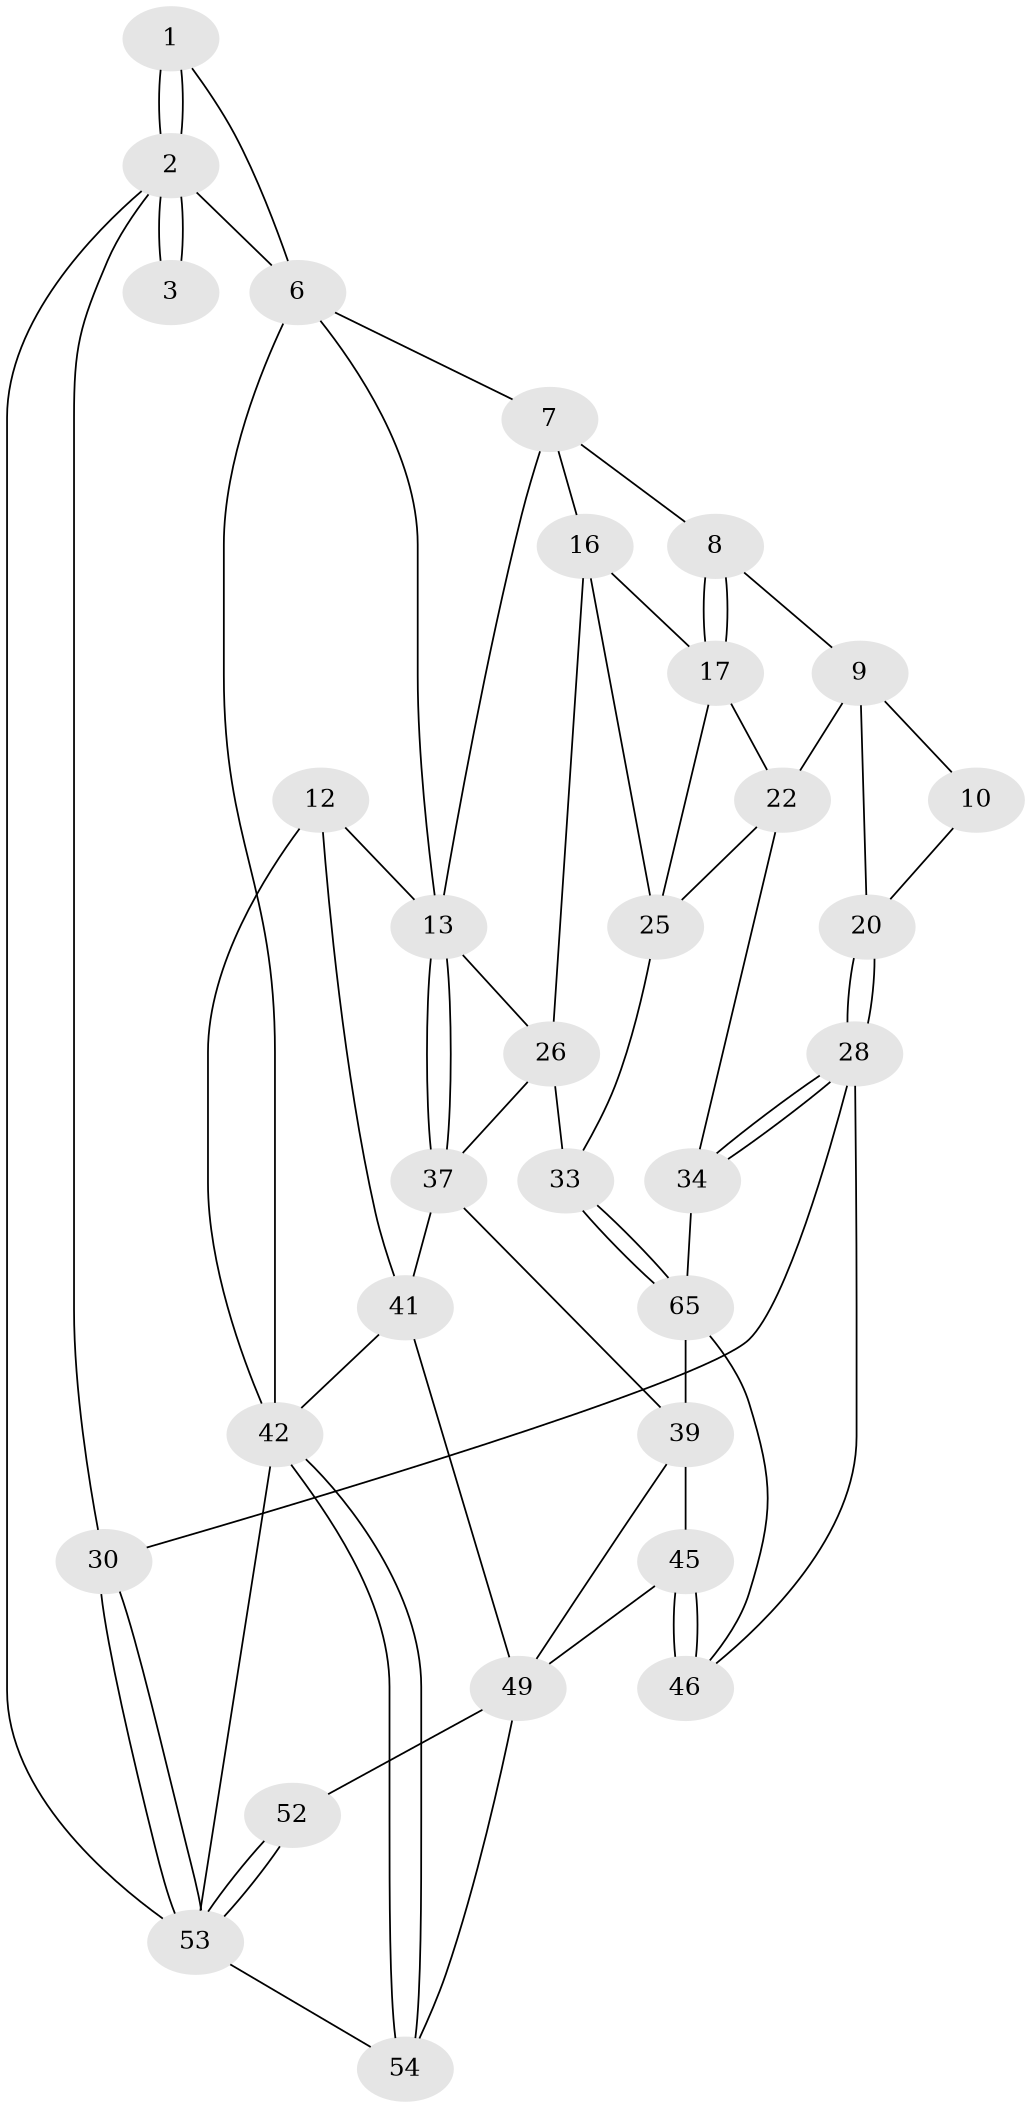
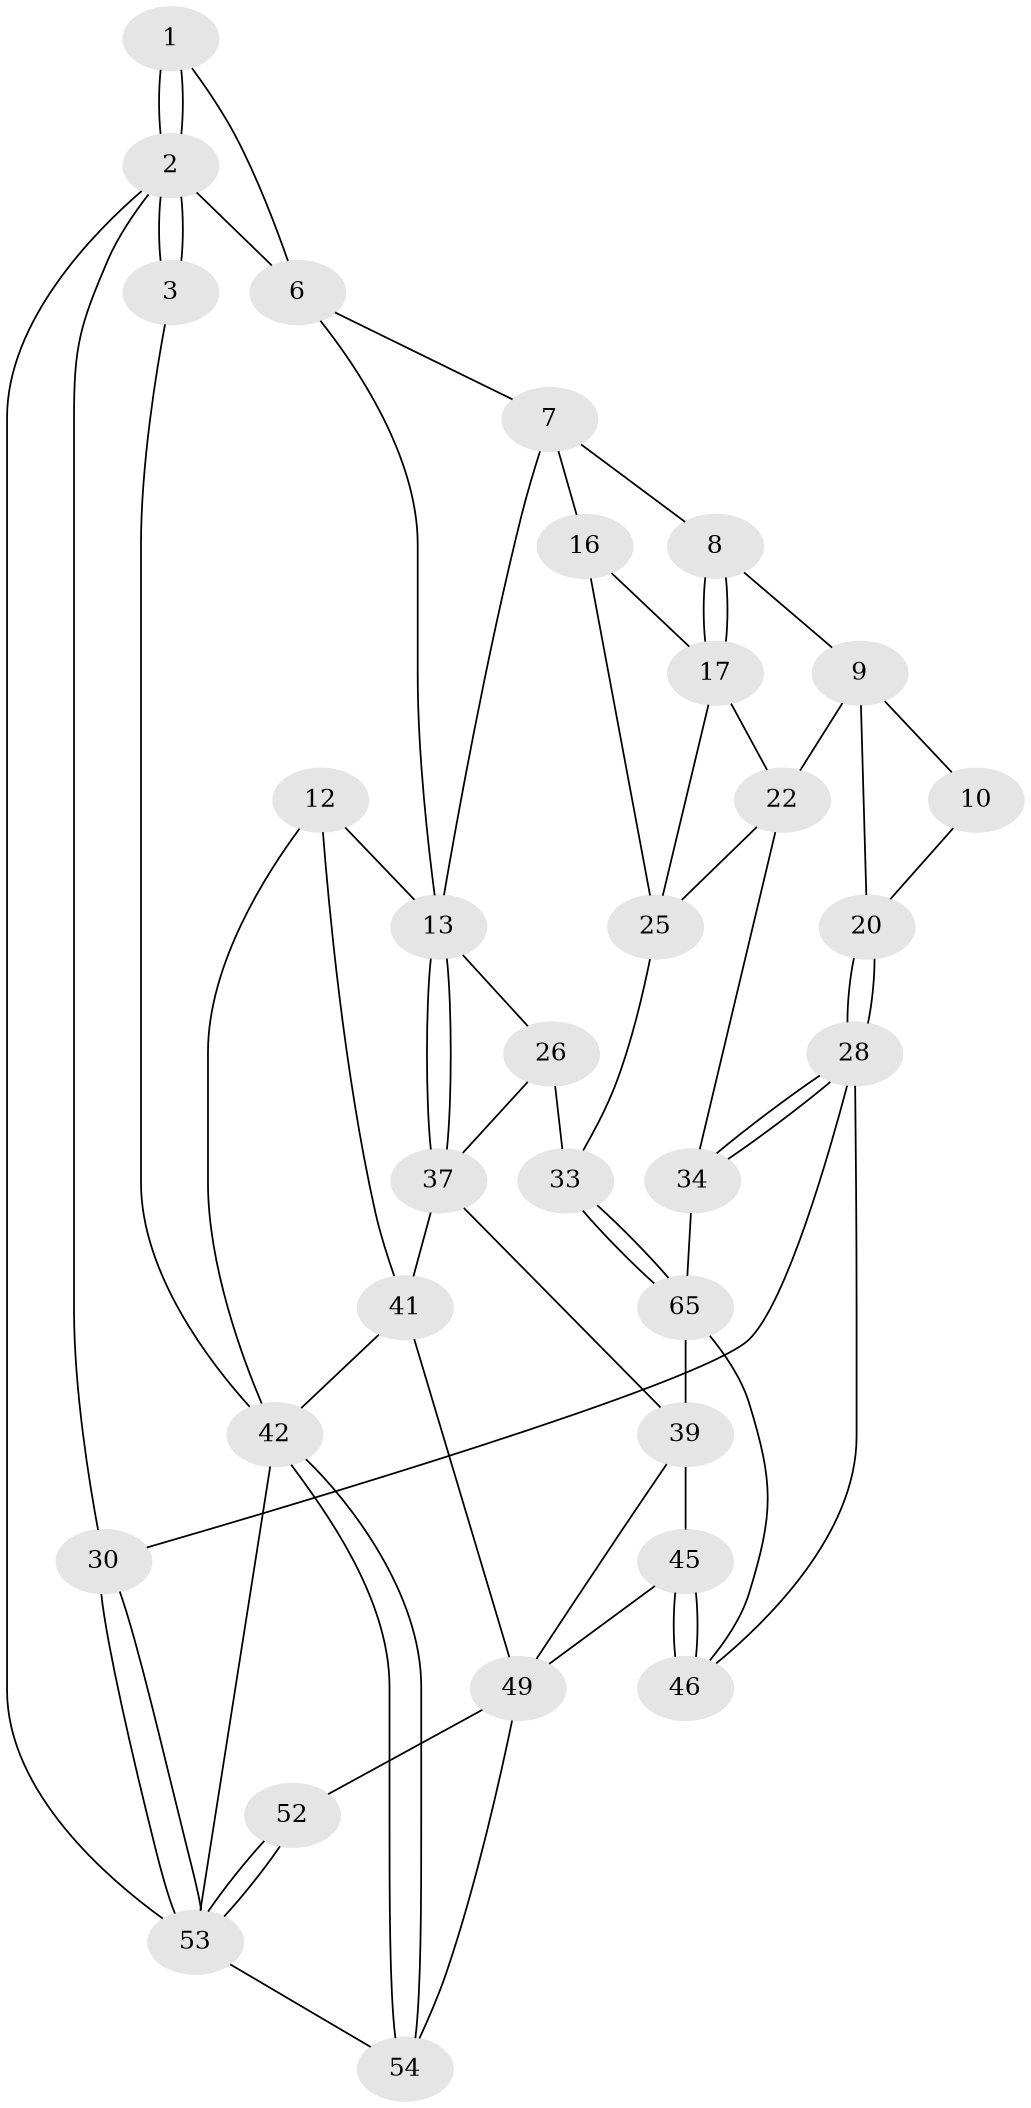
(568, 800) -> none
(248, 859) -> (141, 880)
